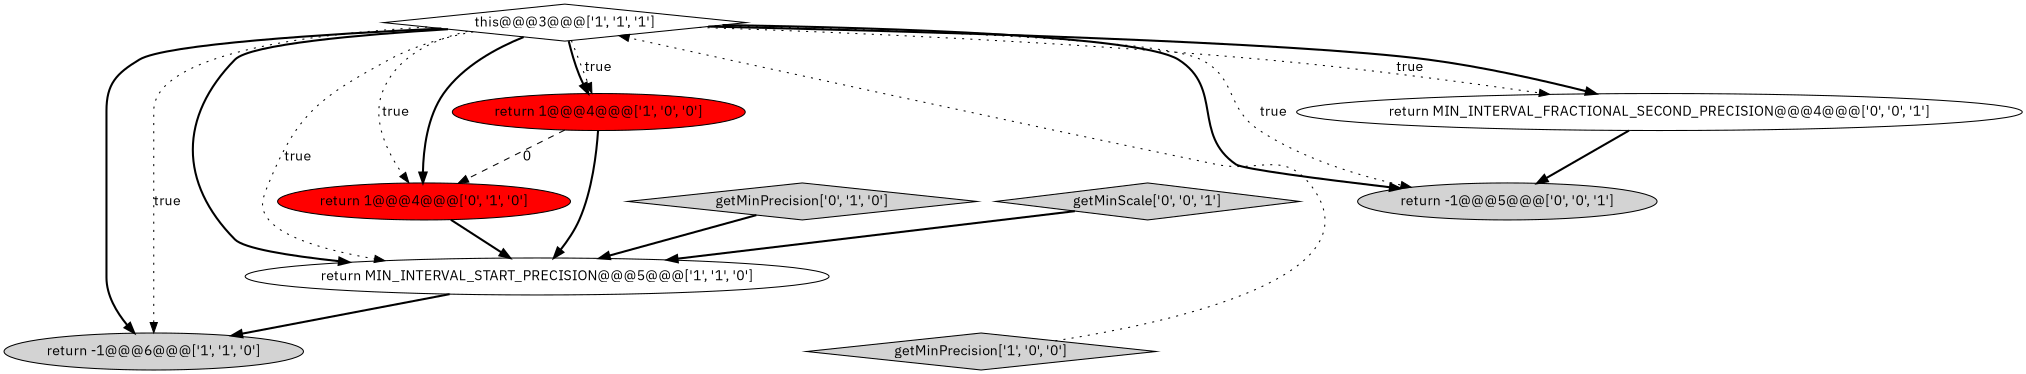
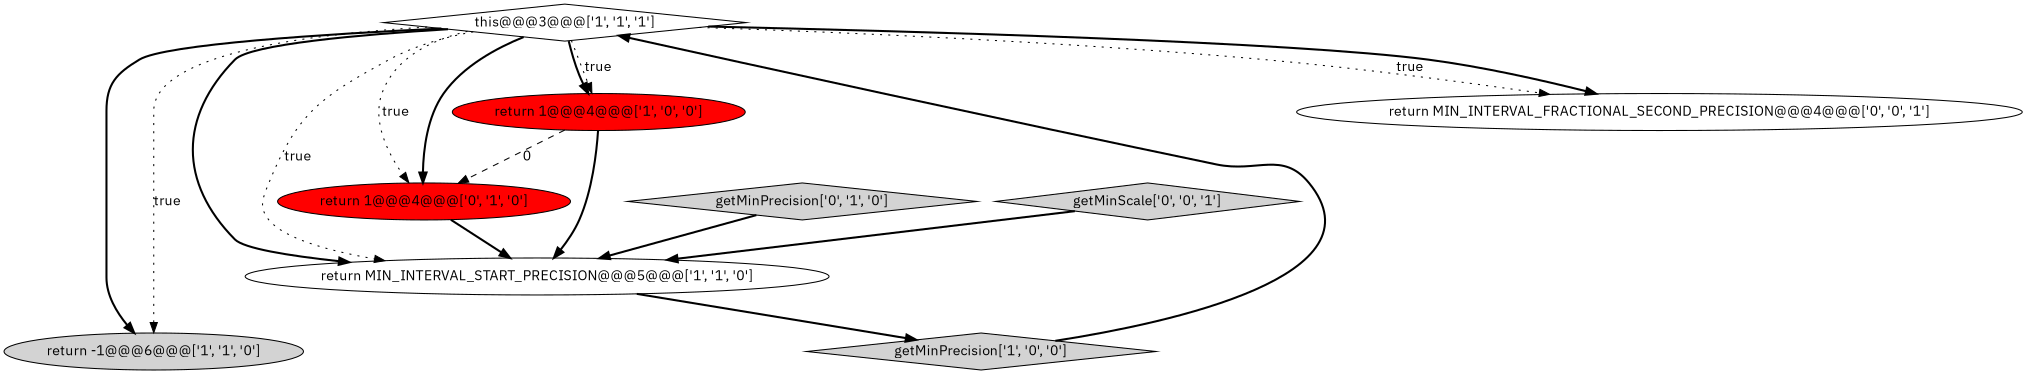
(1142, 149) -> (1142, 149)
(1507, 201) -> none
(346, 314) -> (771, 316)
